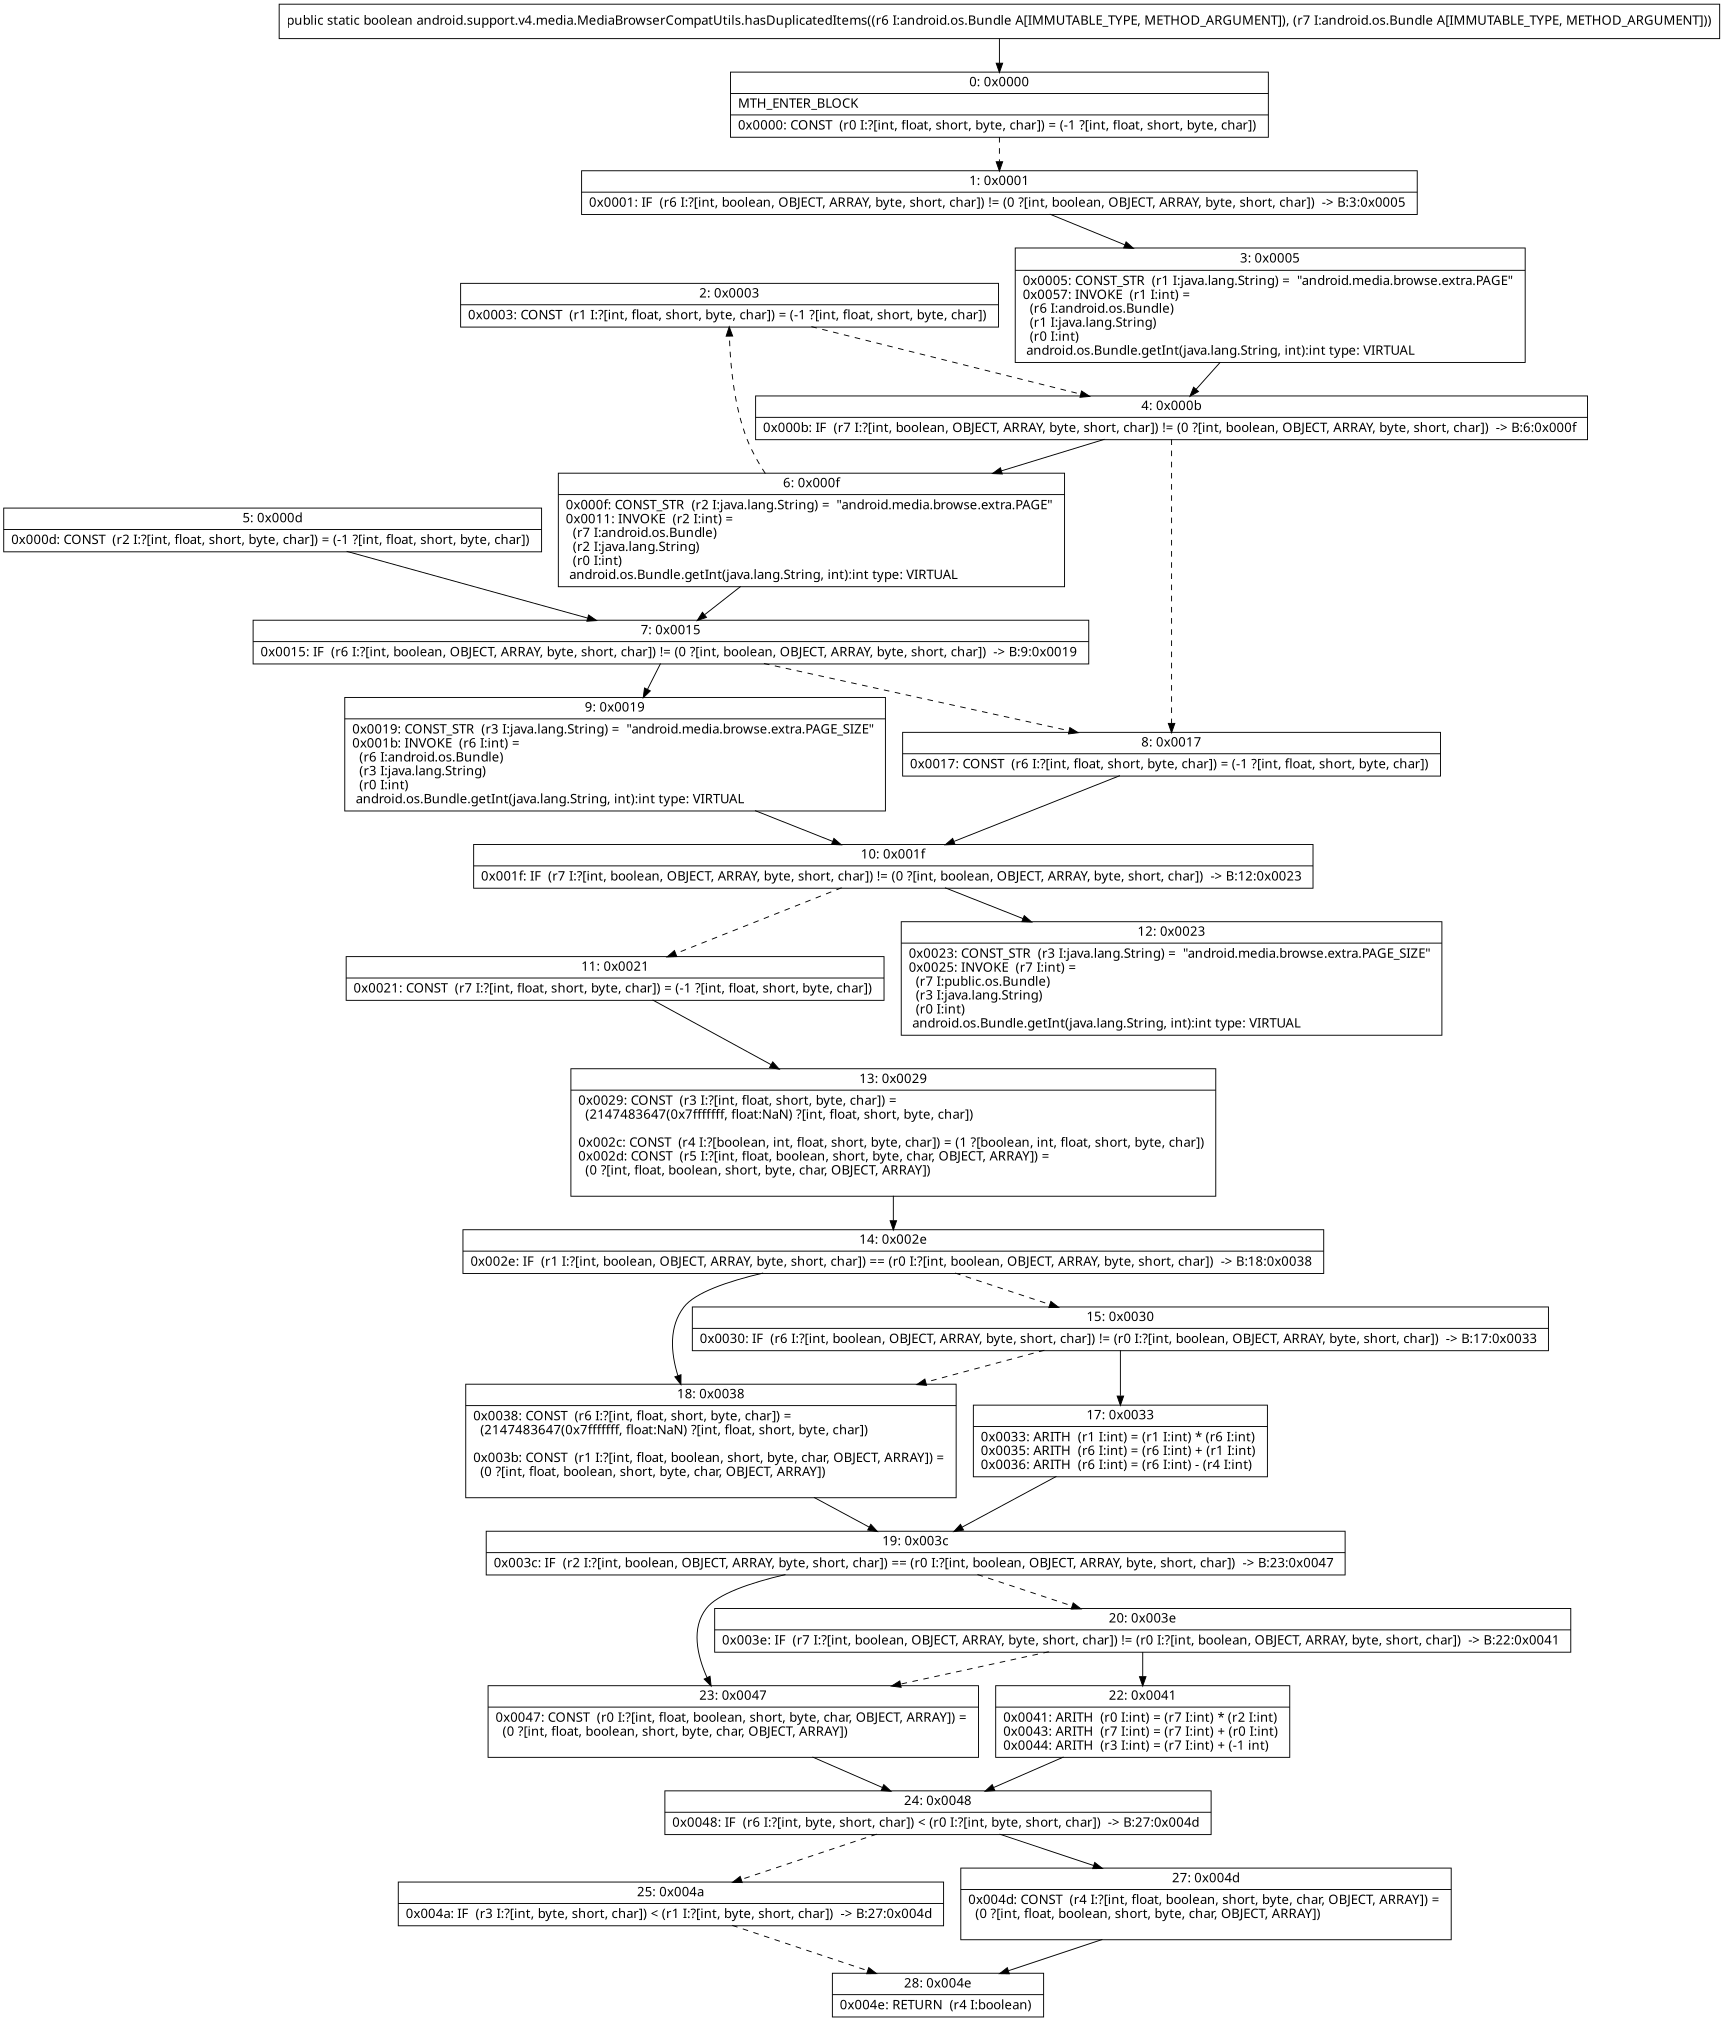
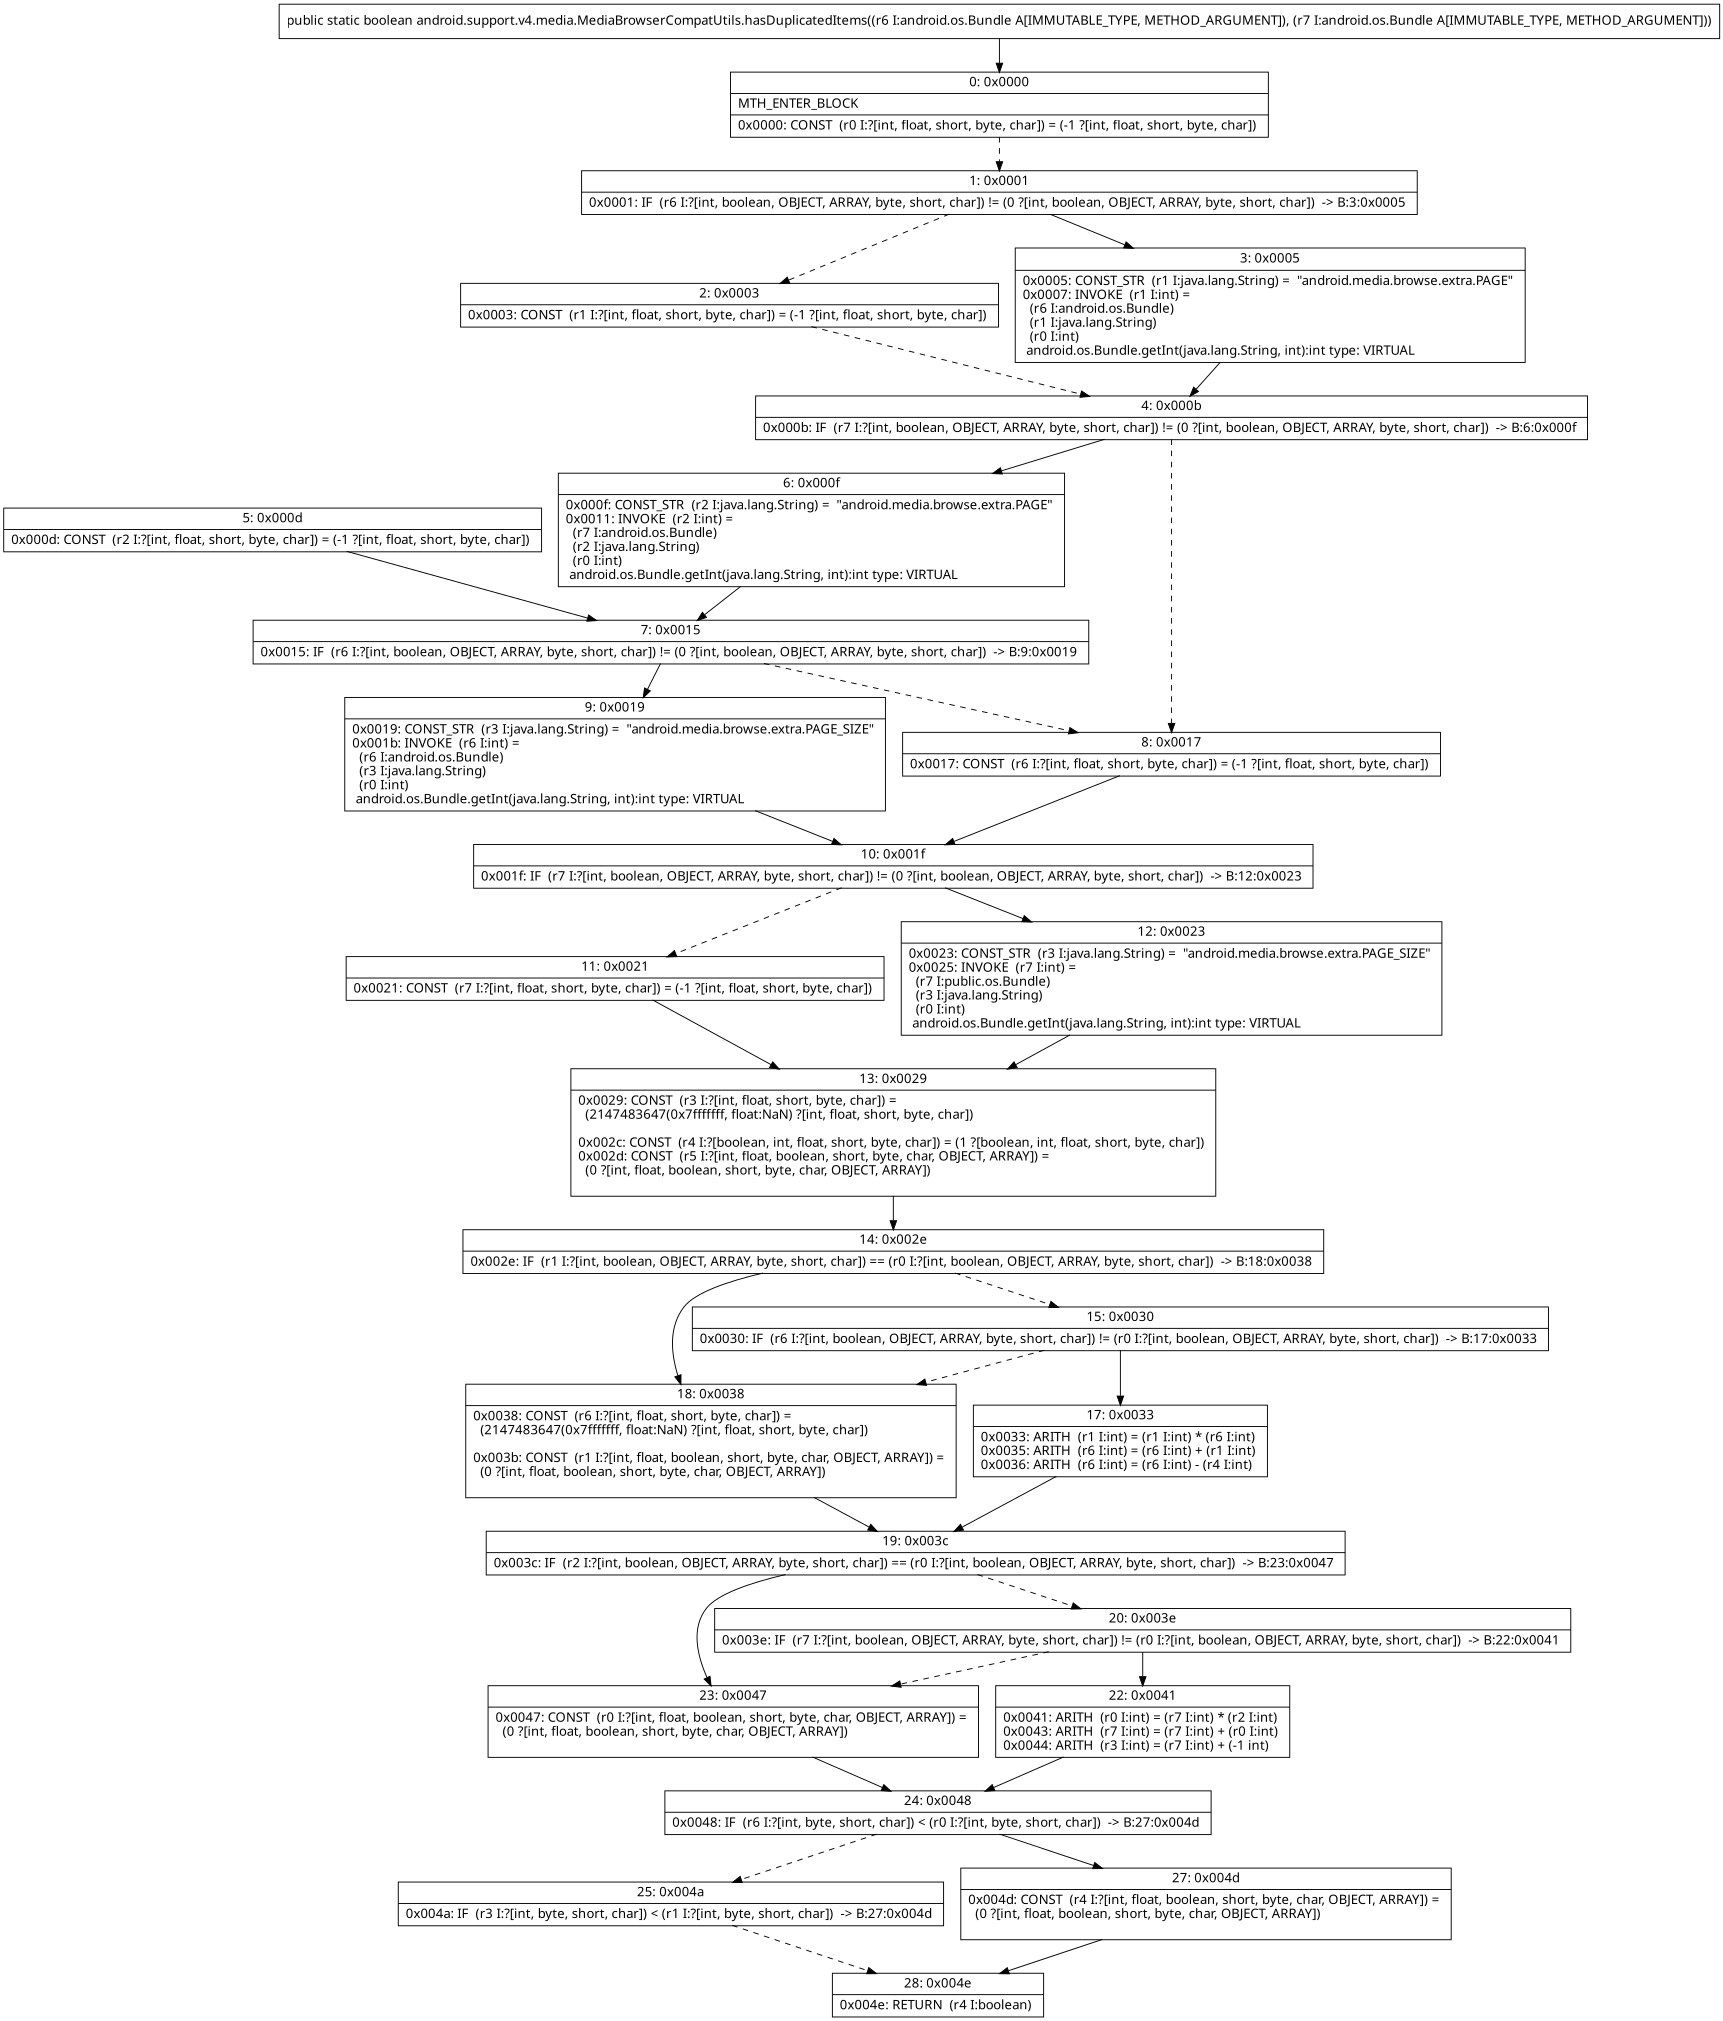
(1108, 295) -> (1108, 295)
(738, 408) -> (869, 247)
none -> (1043, 1050)
